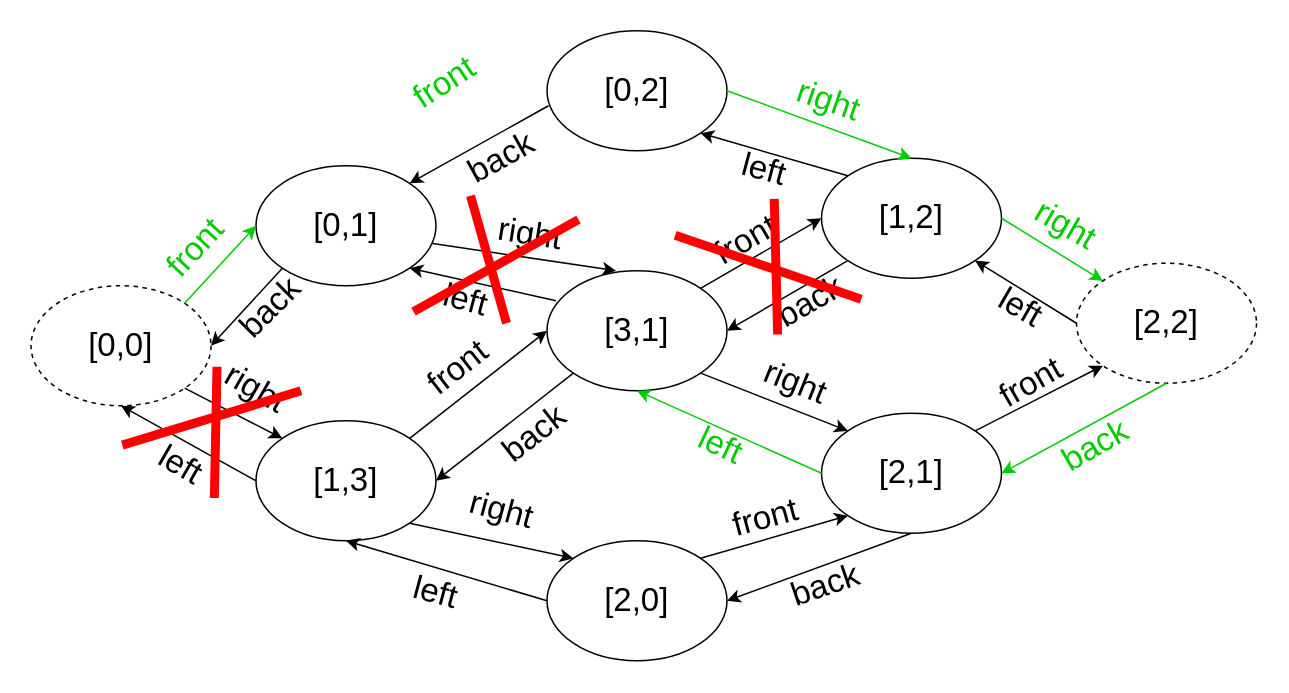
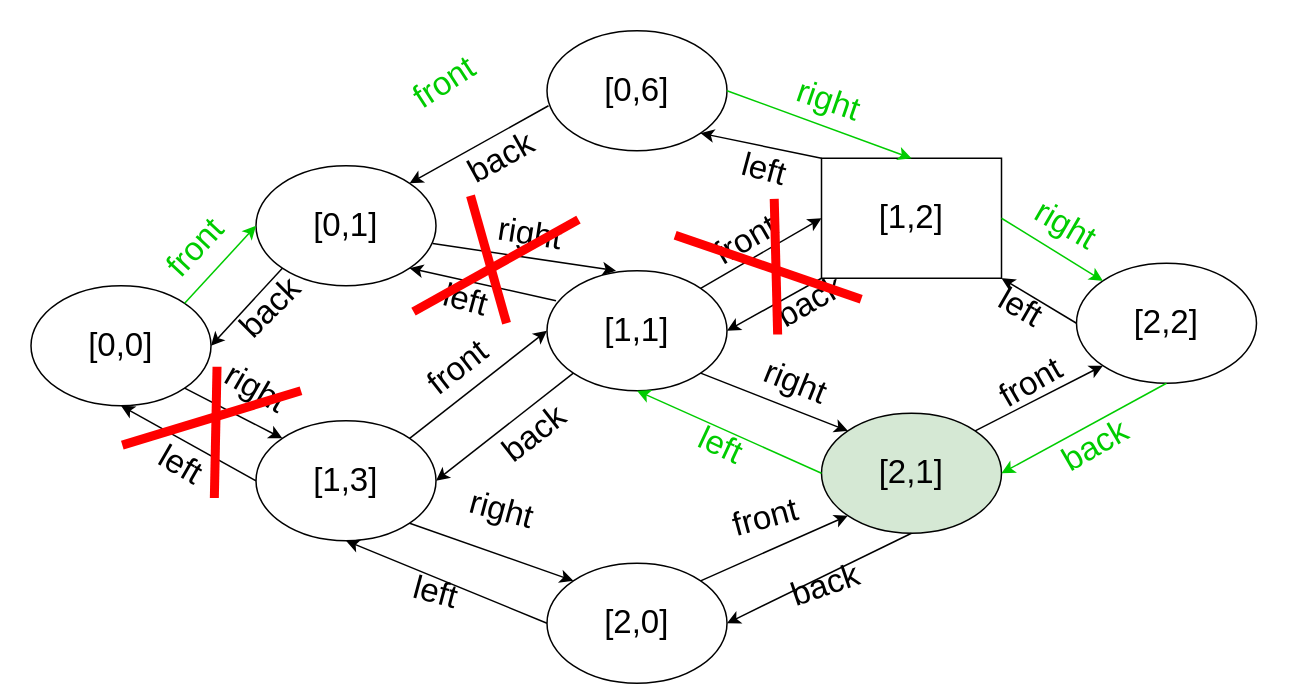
(637, 91) -> (637, 91)
(911, 218) -> (911, 218)
(1166, 323) -> (1166, 323)
(637, 331) -> (637, 331)
(121, 346) -> (121, 346)
(911, 473) -> (911, 473)
(637, 601) -> (637, 623)
